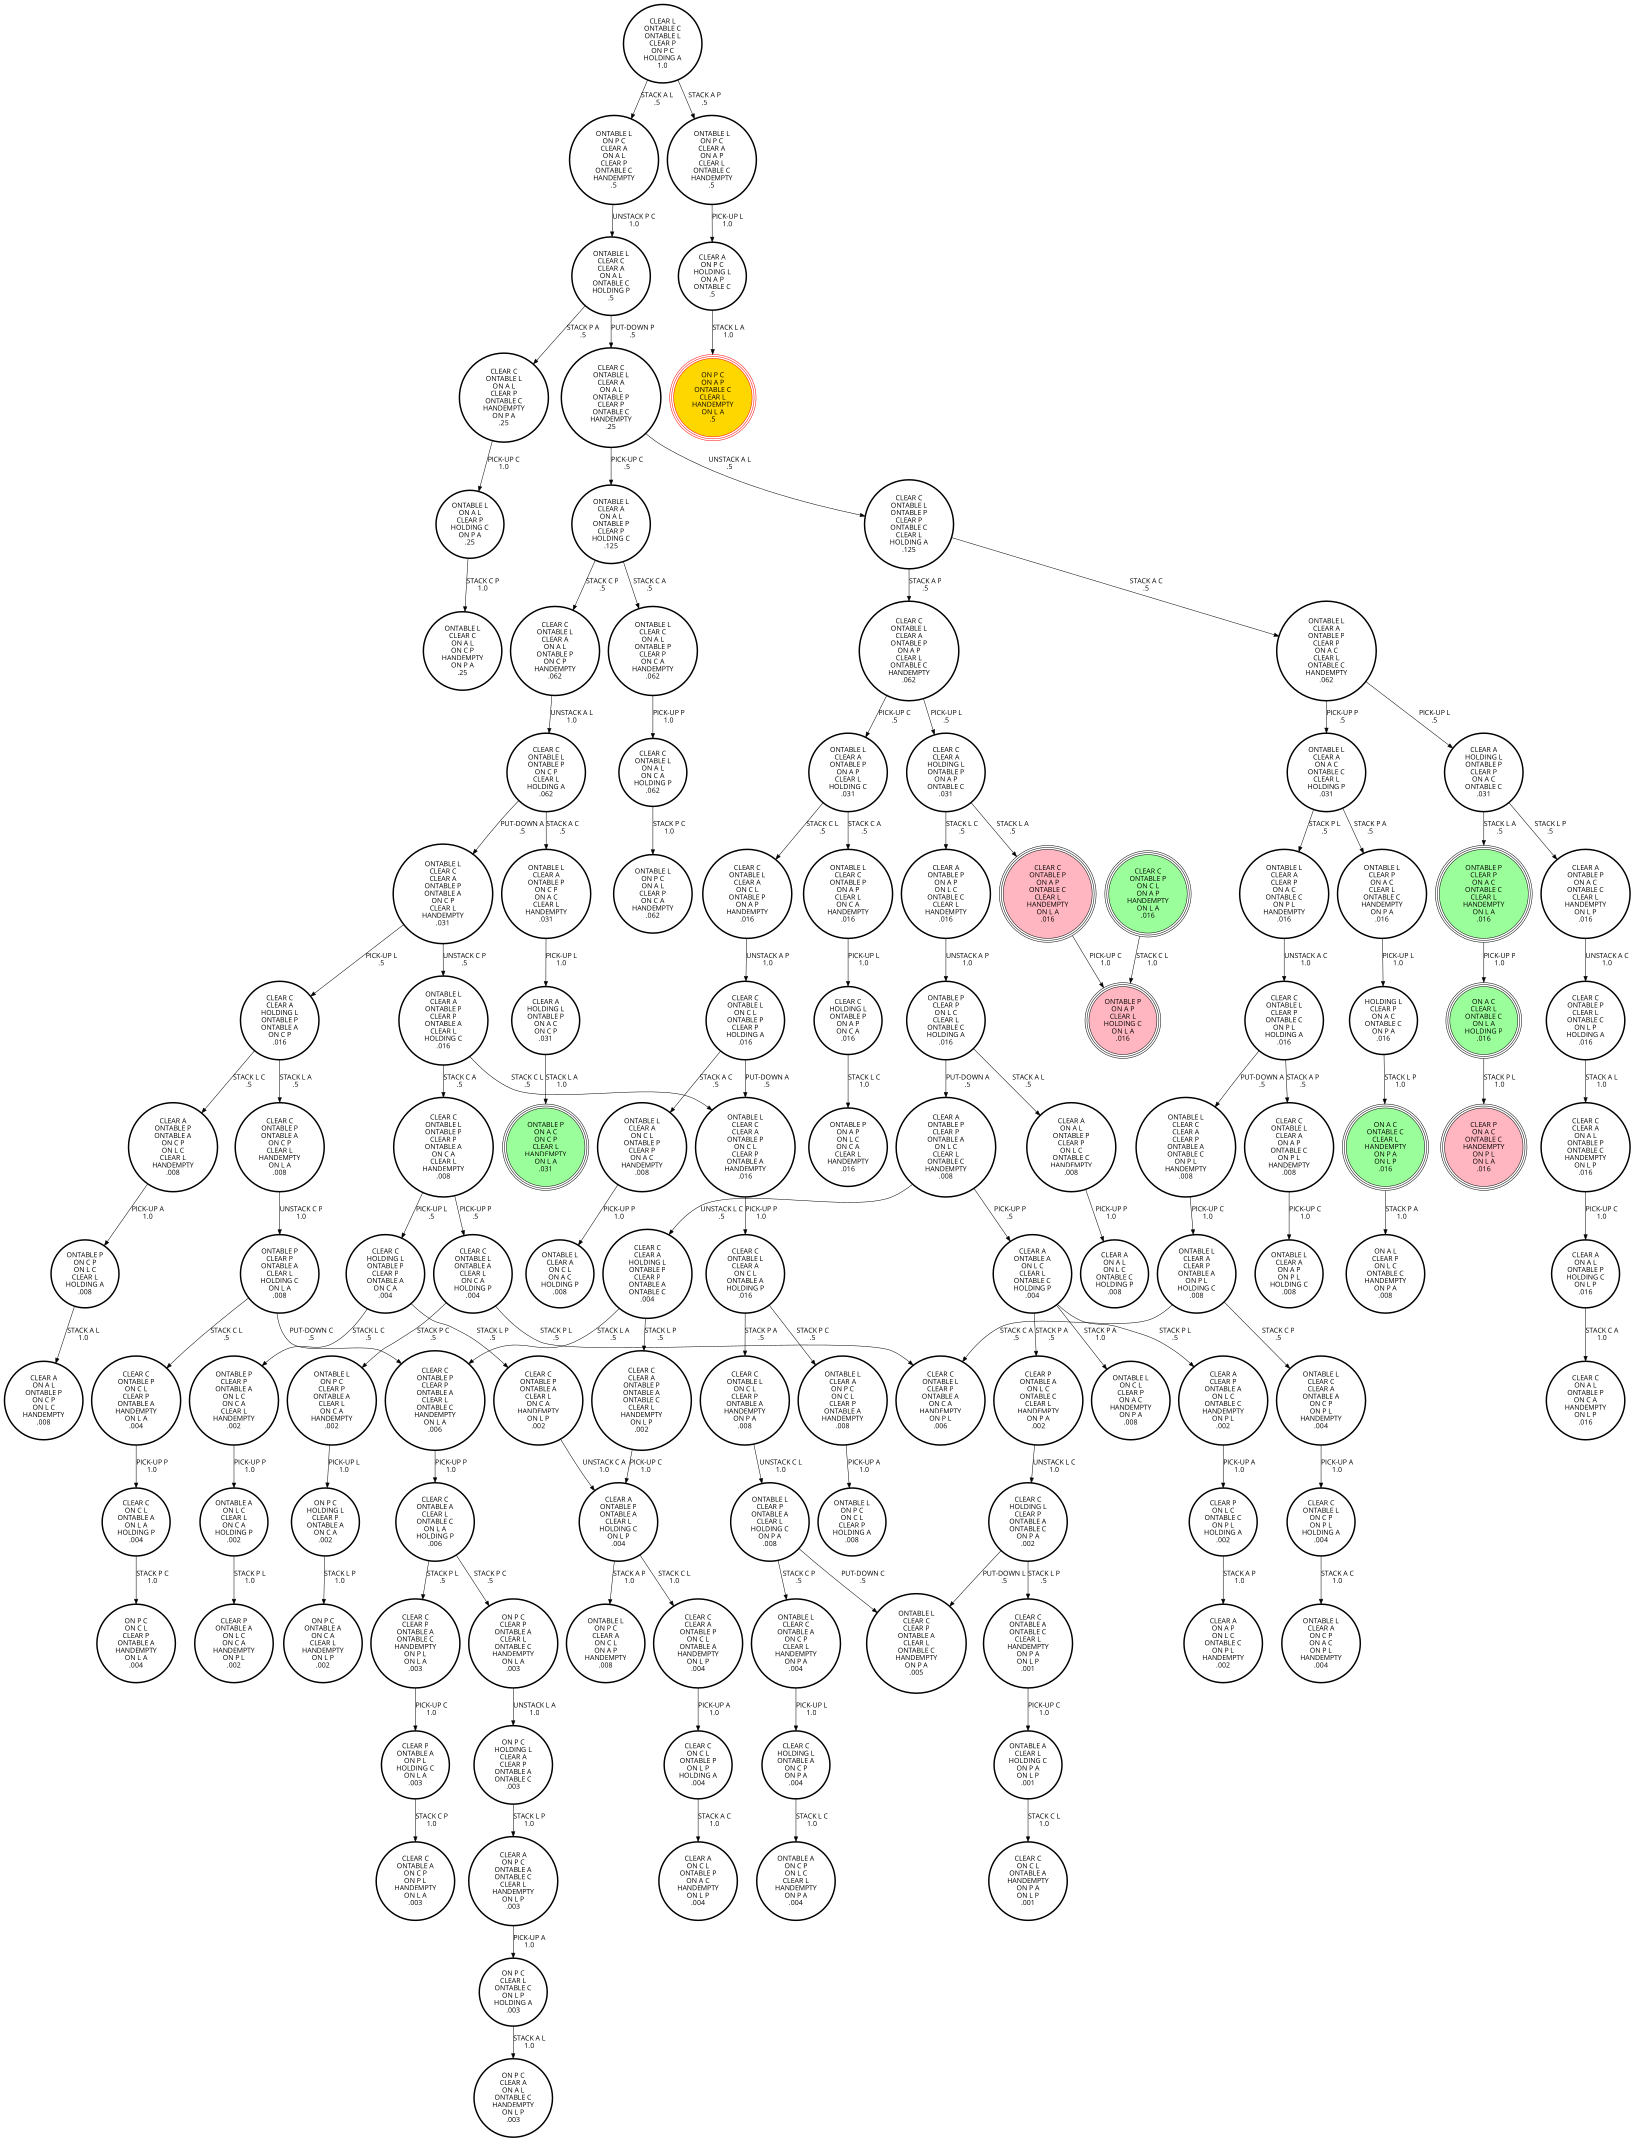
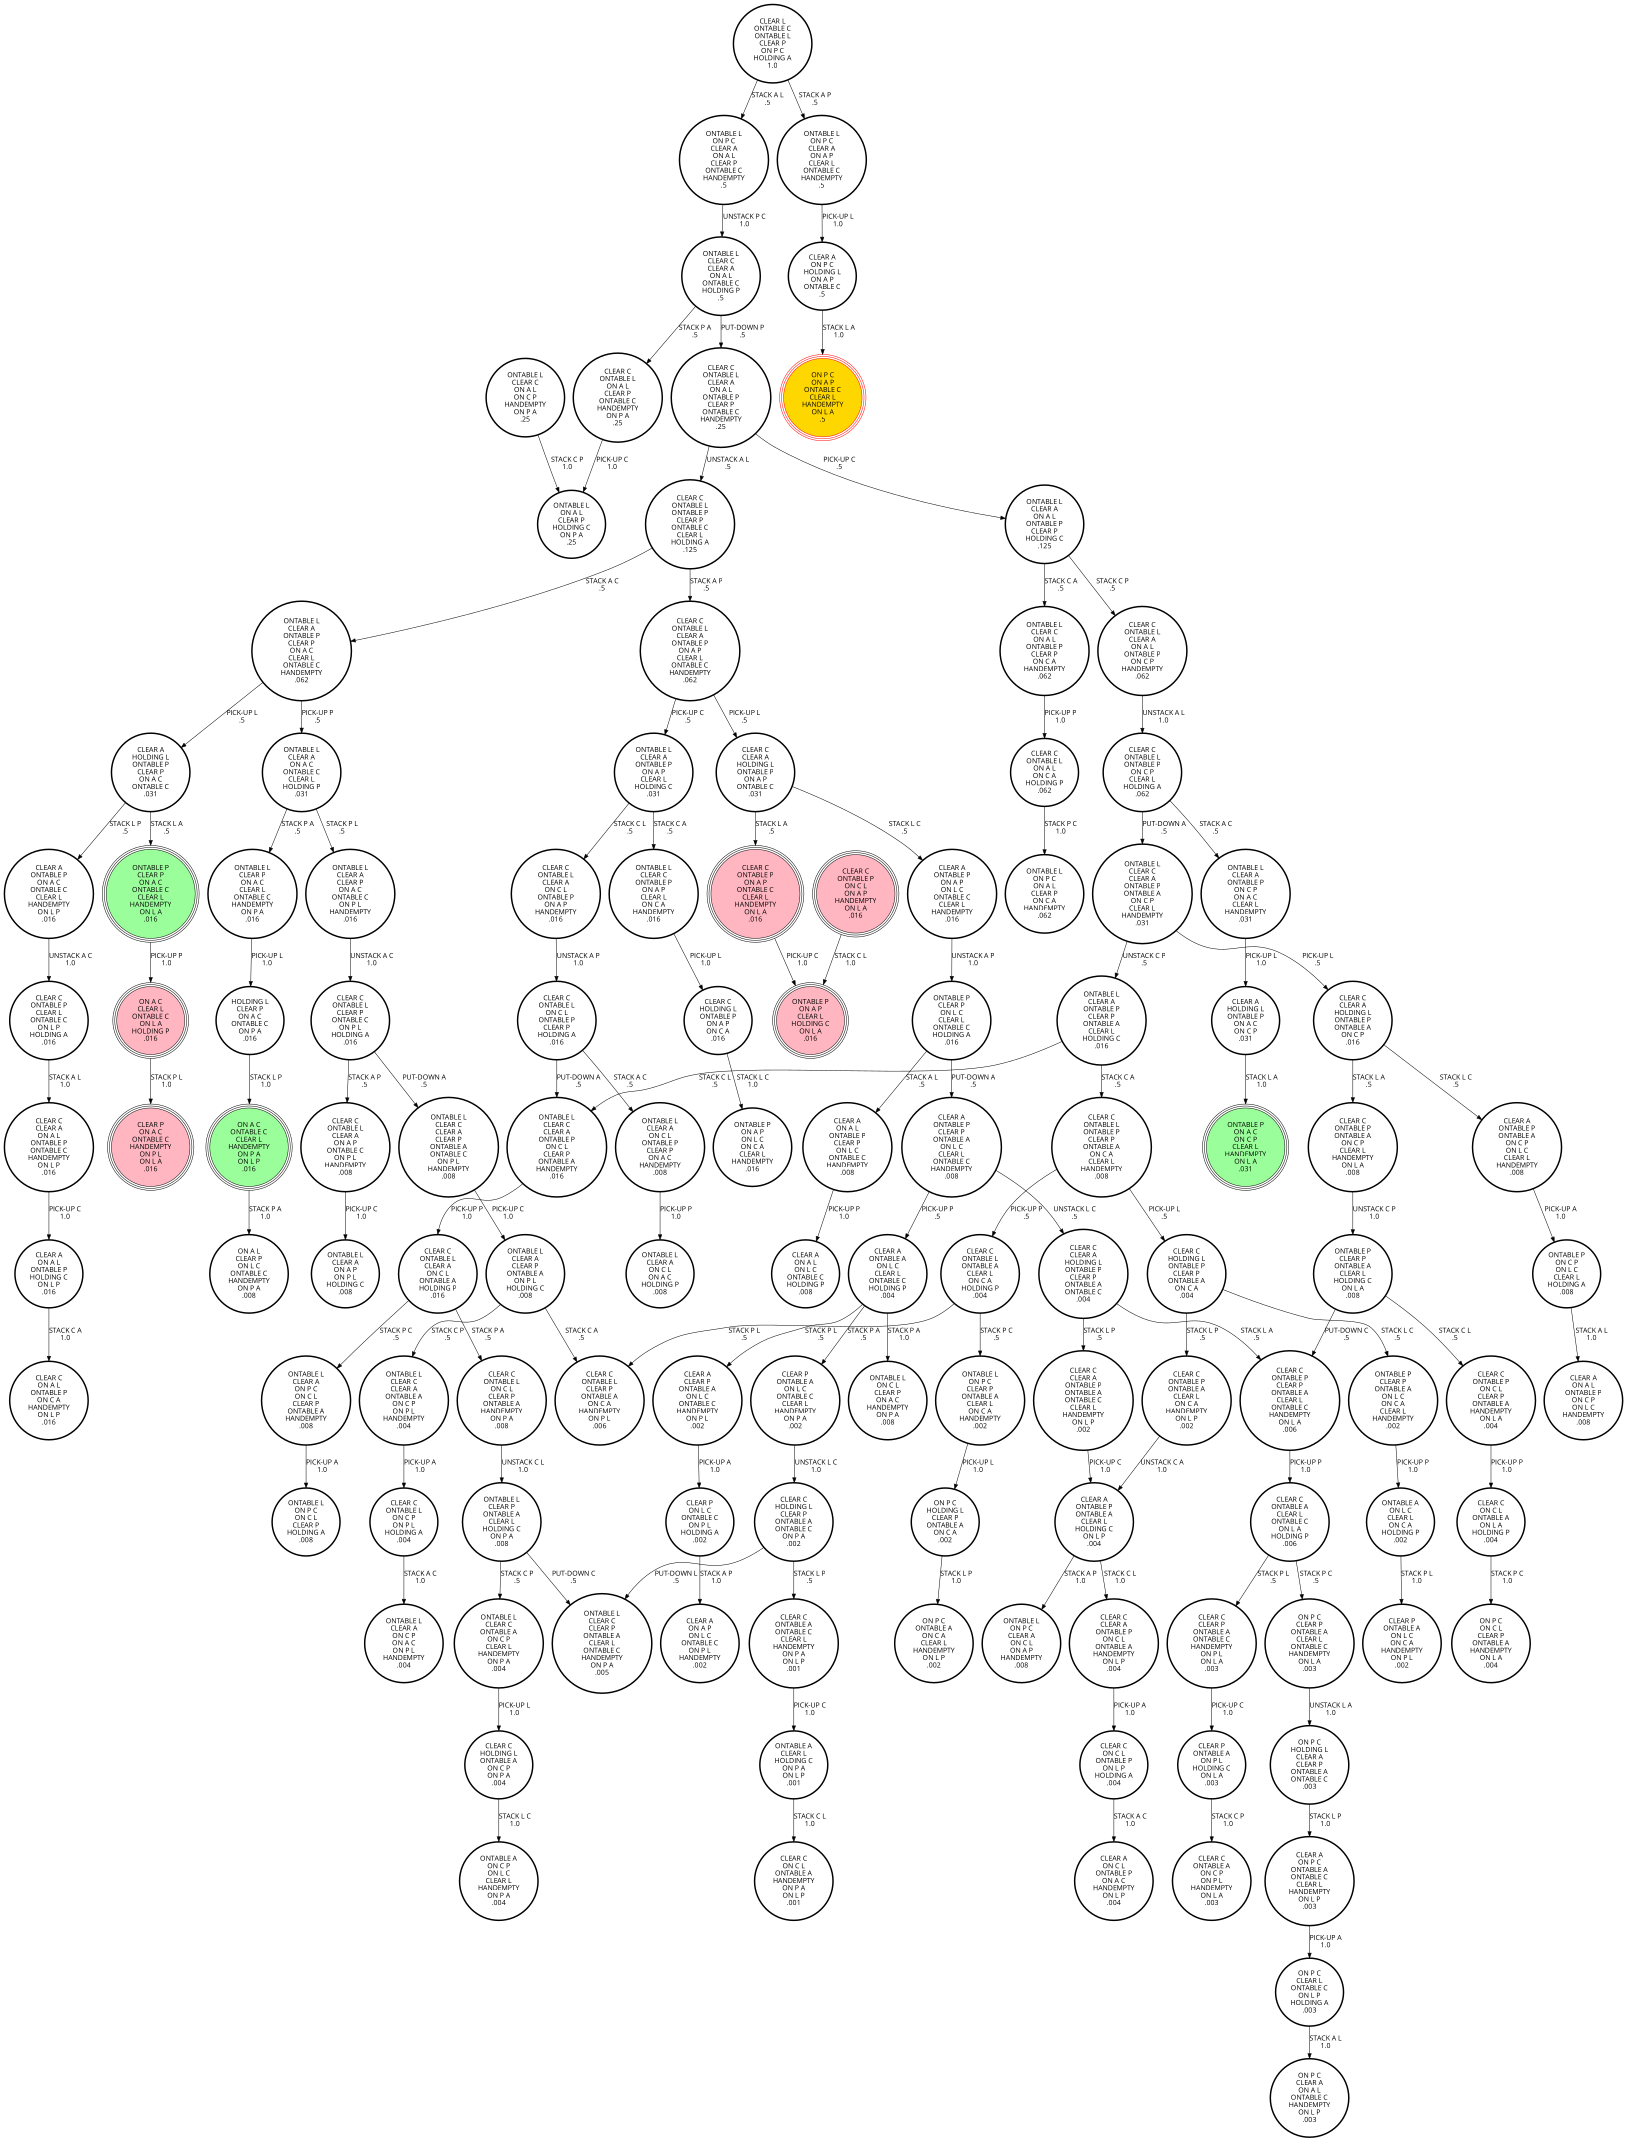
(467, 583) -> (547, 461)
(1148, 894) -> (856, 894)
(1484, 1021) -> (151, 1021)
